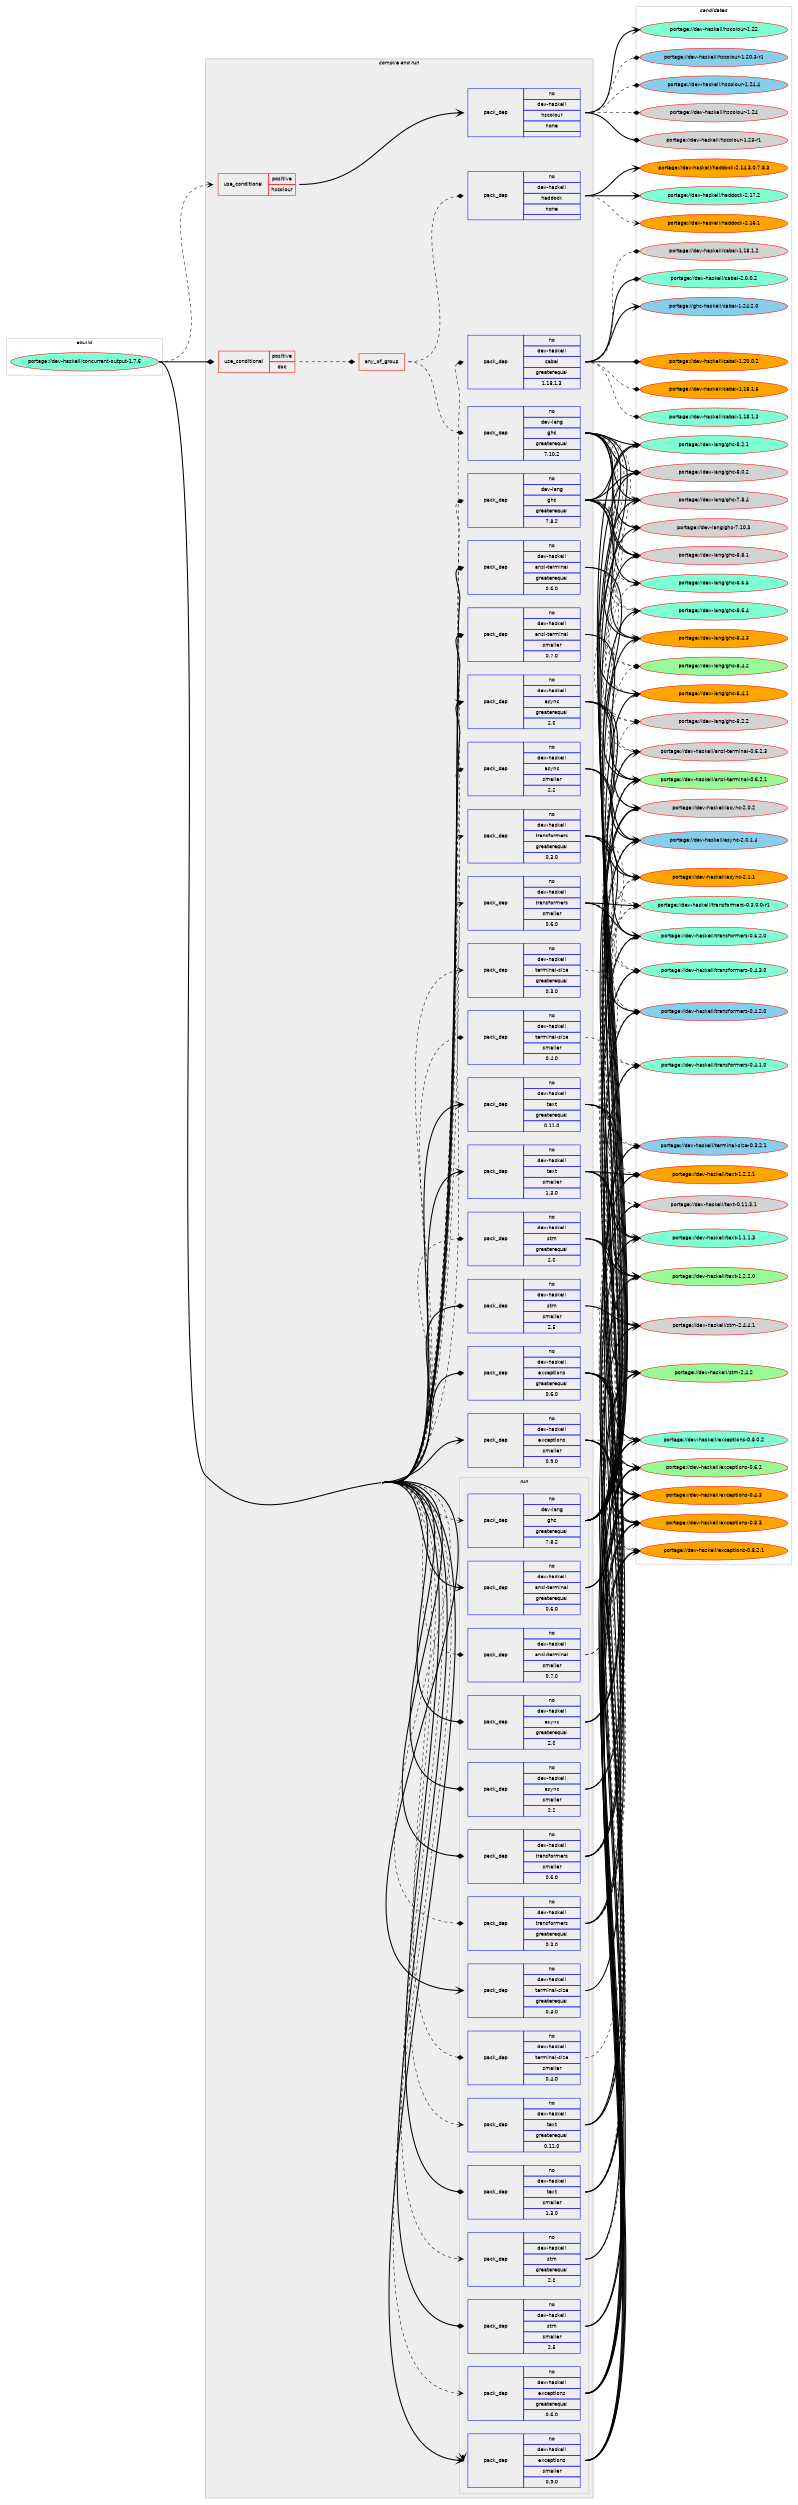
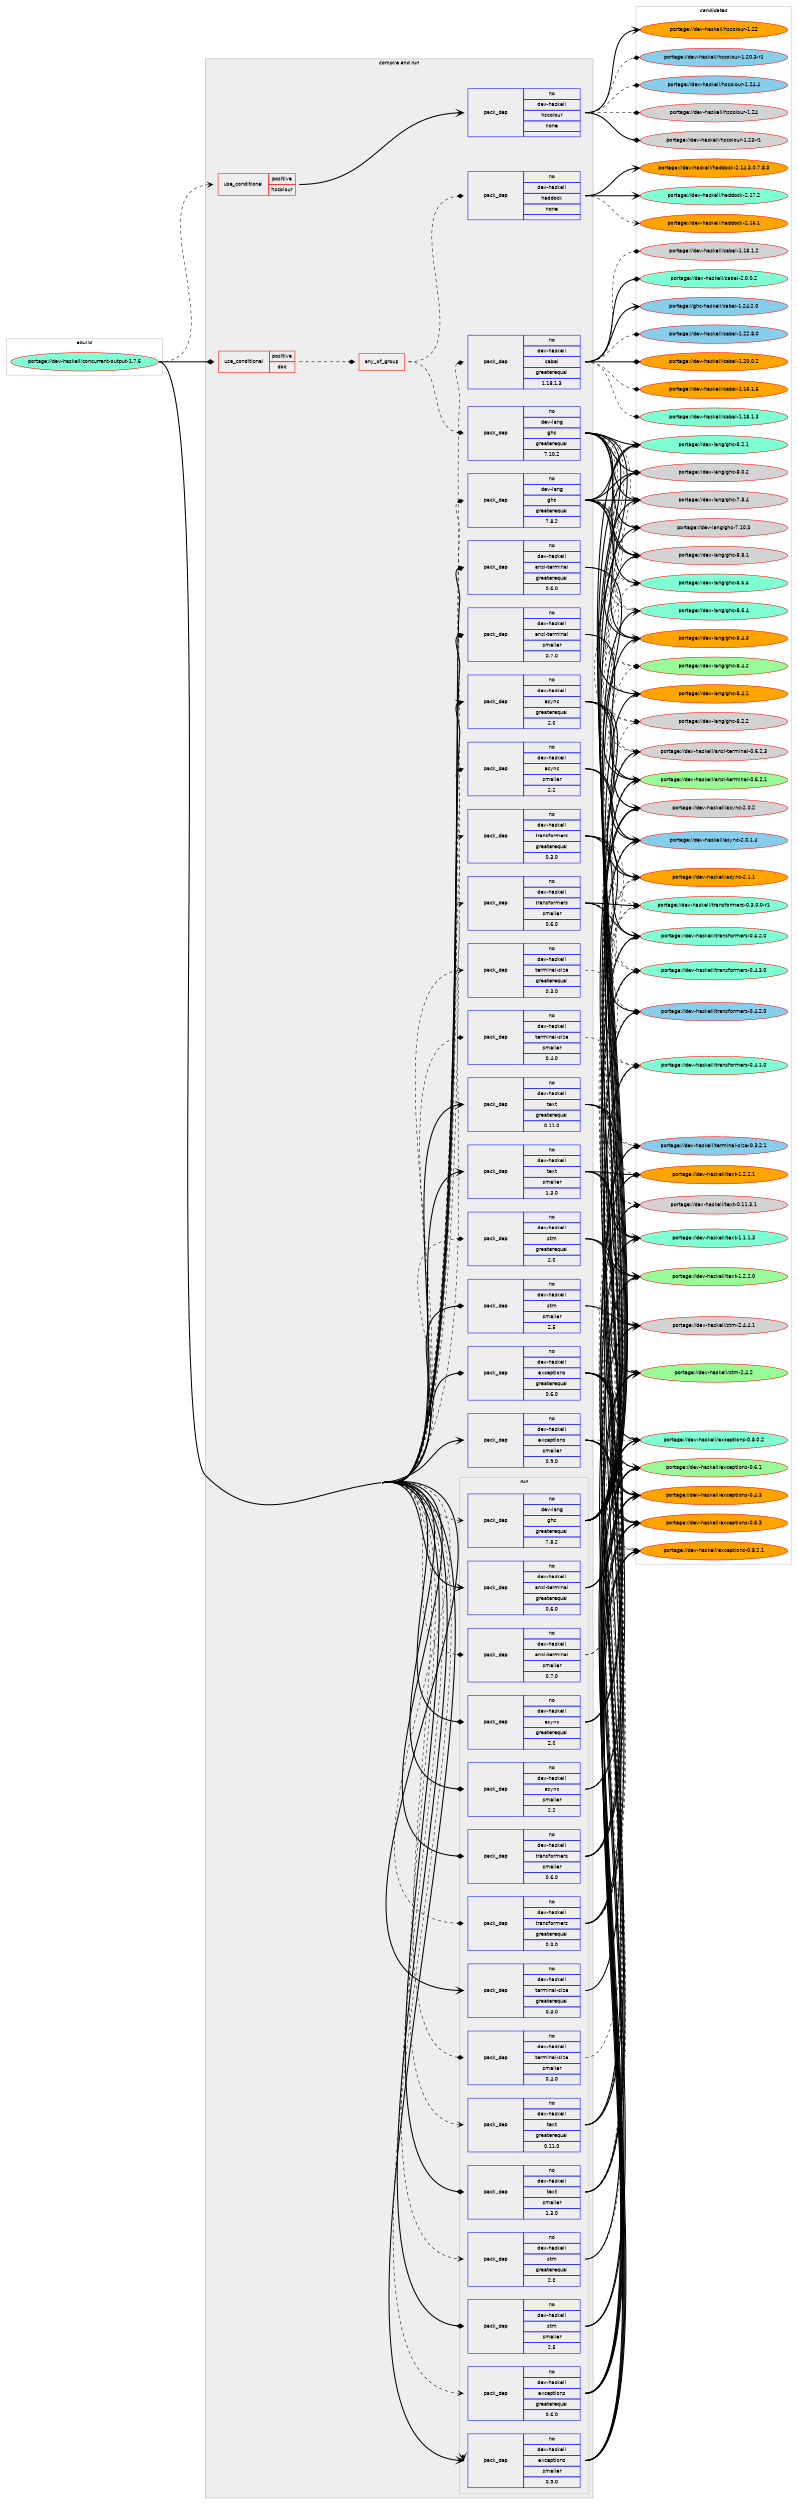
(714, 30) -> (714, 30)
none -> (714, 334)
